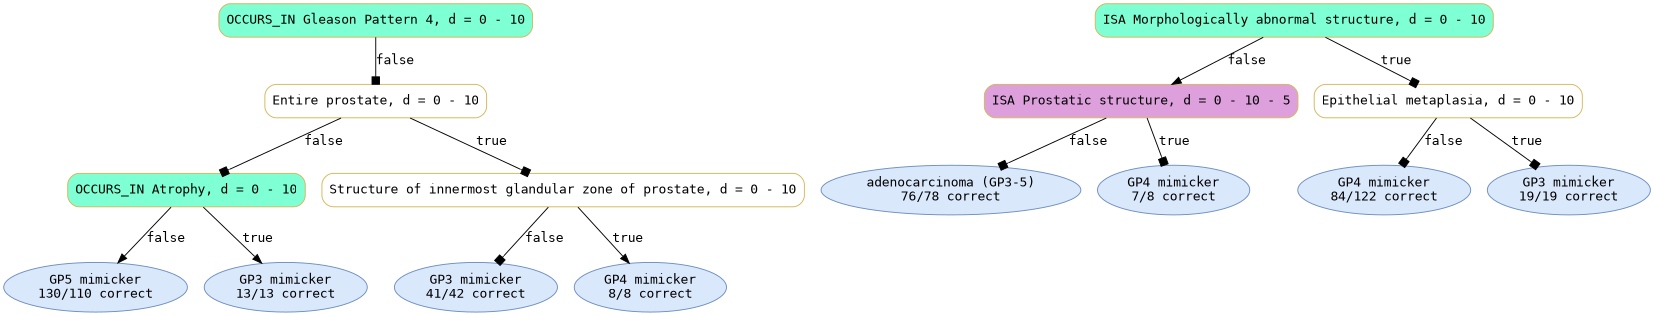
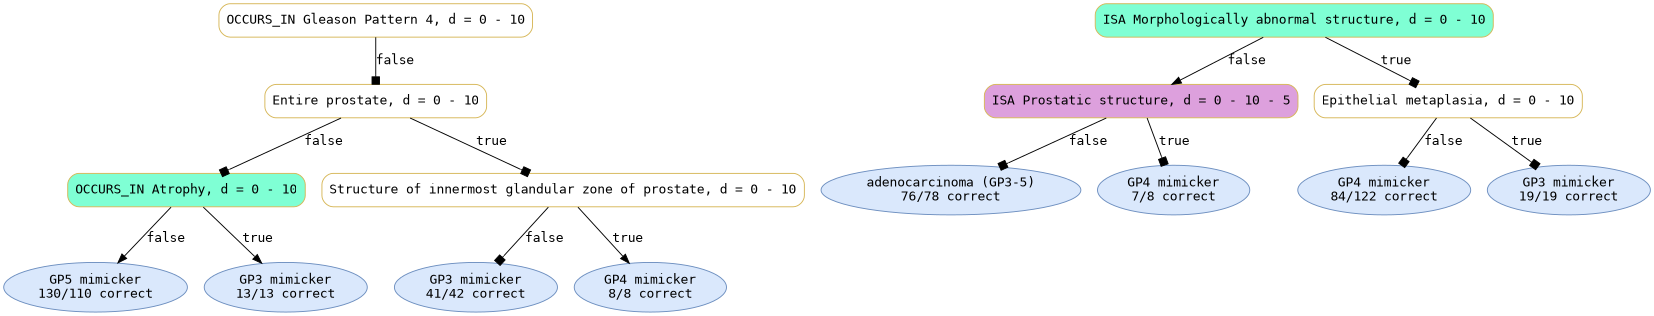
(376, 20) -> (376, 20)
